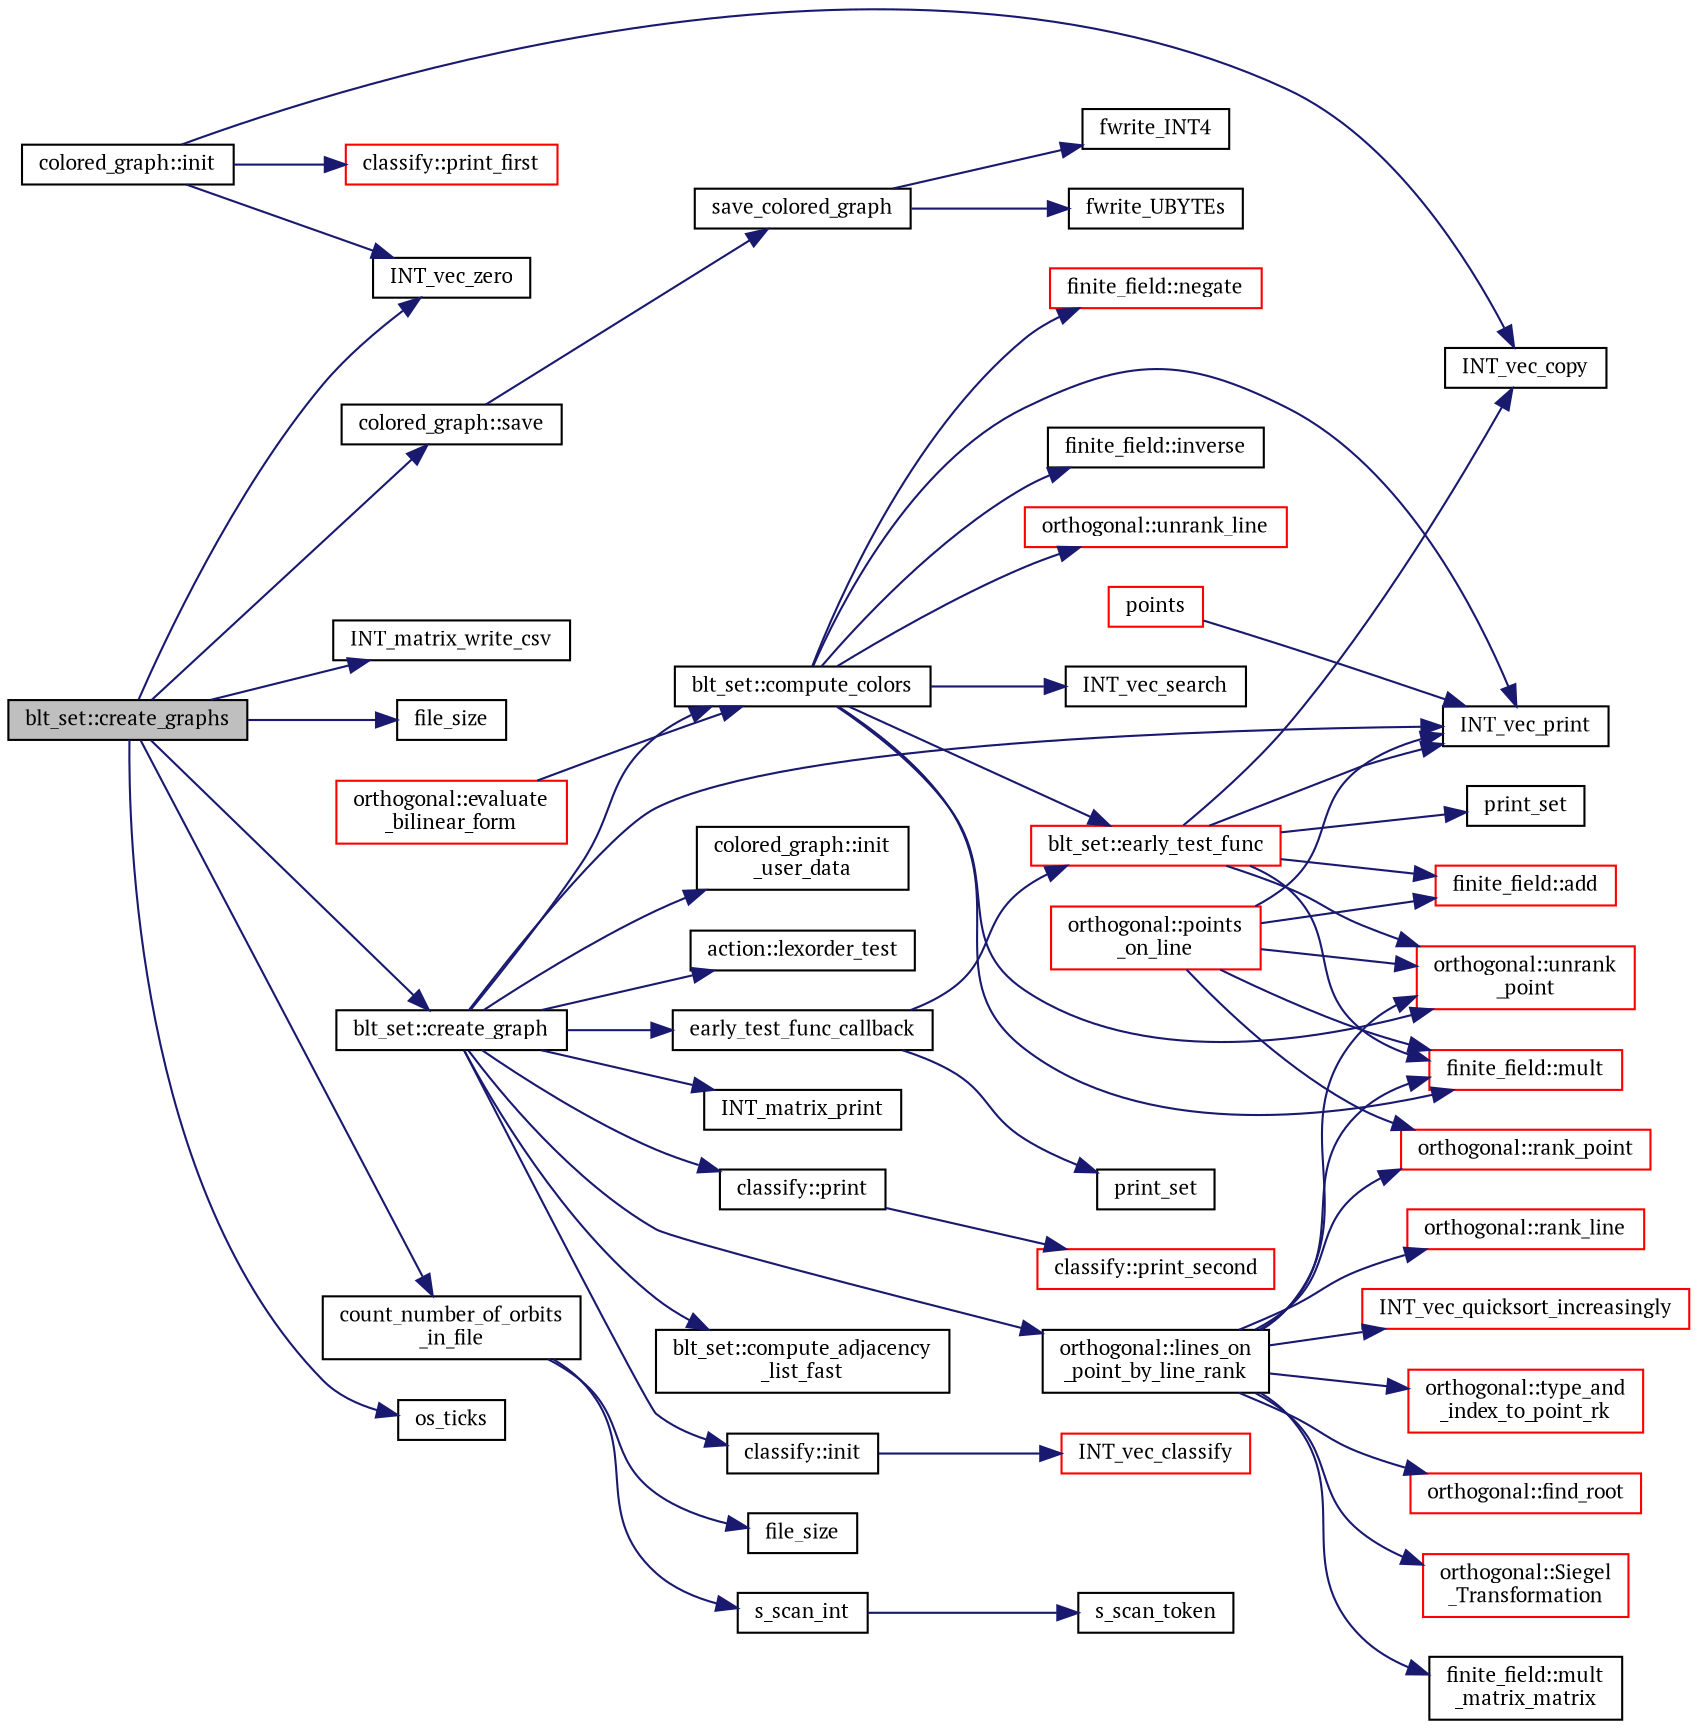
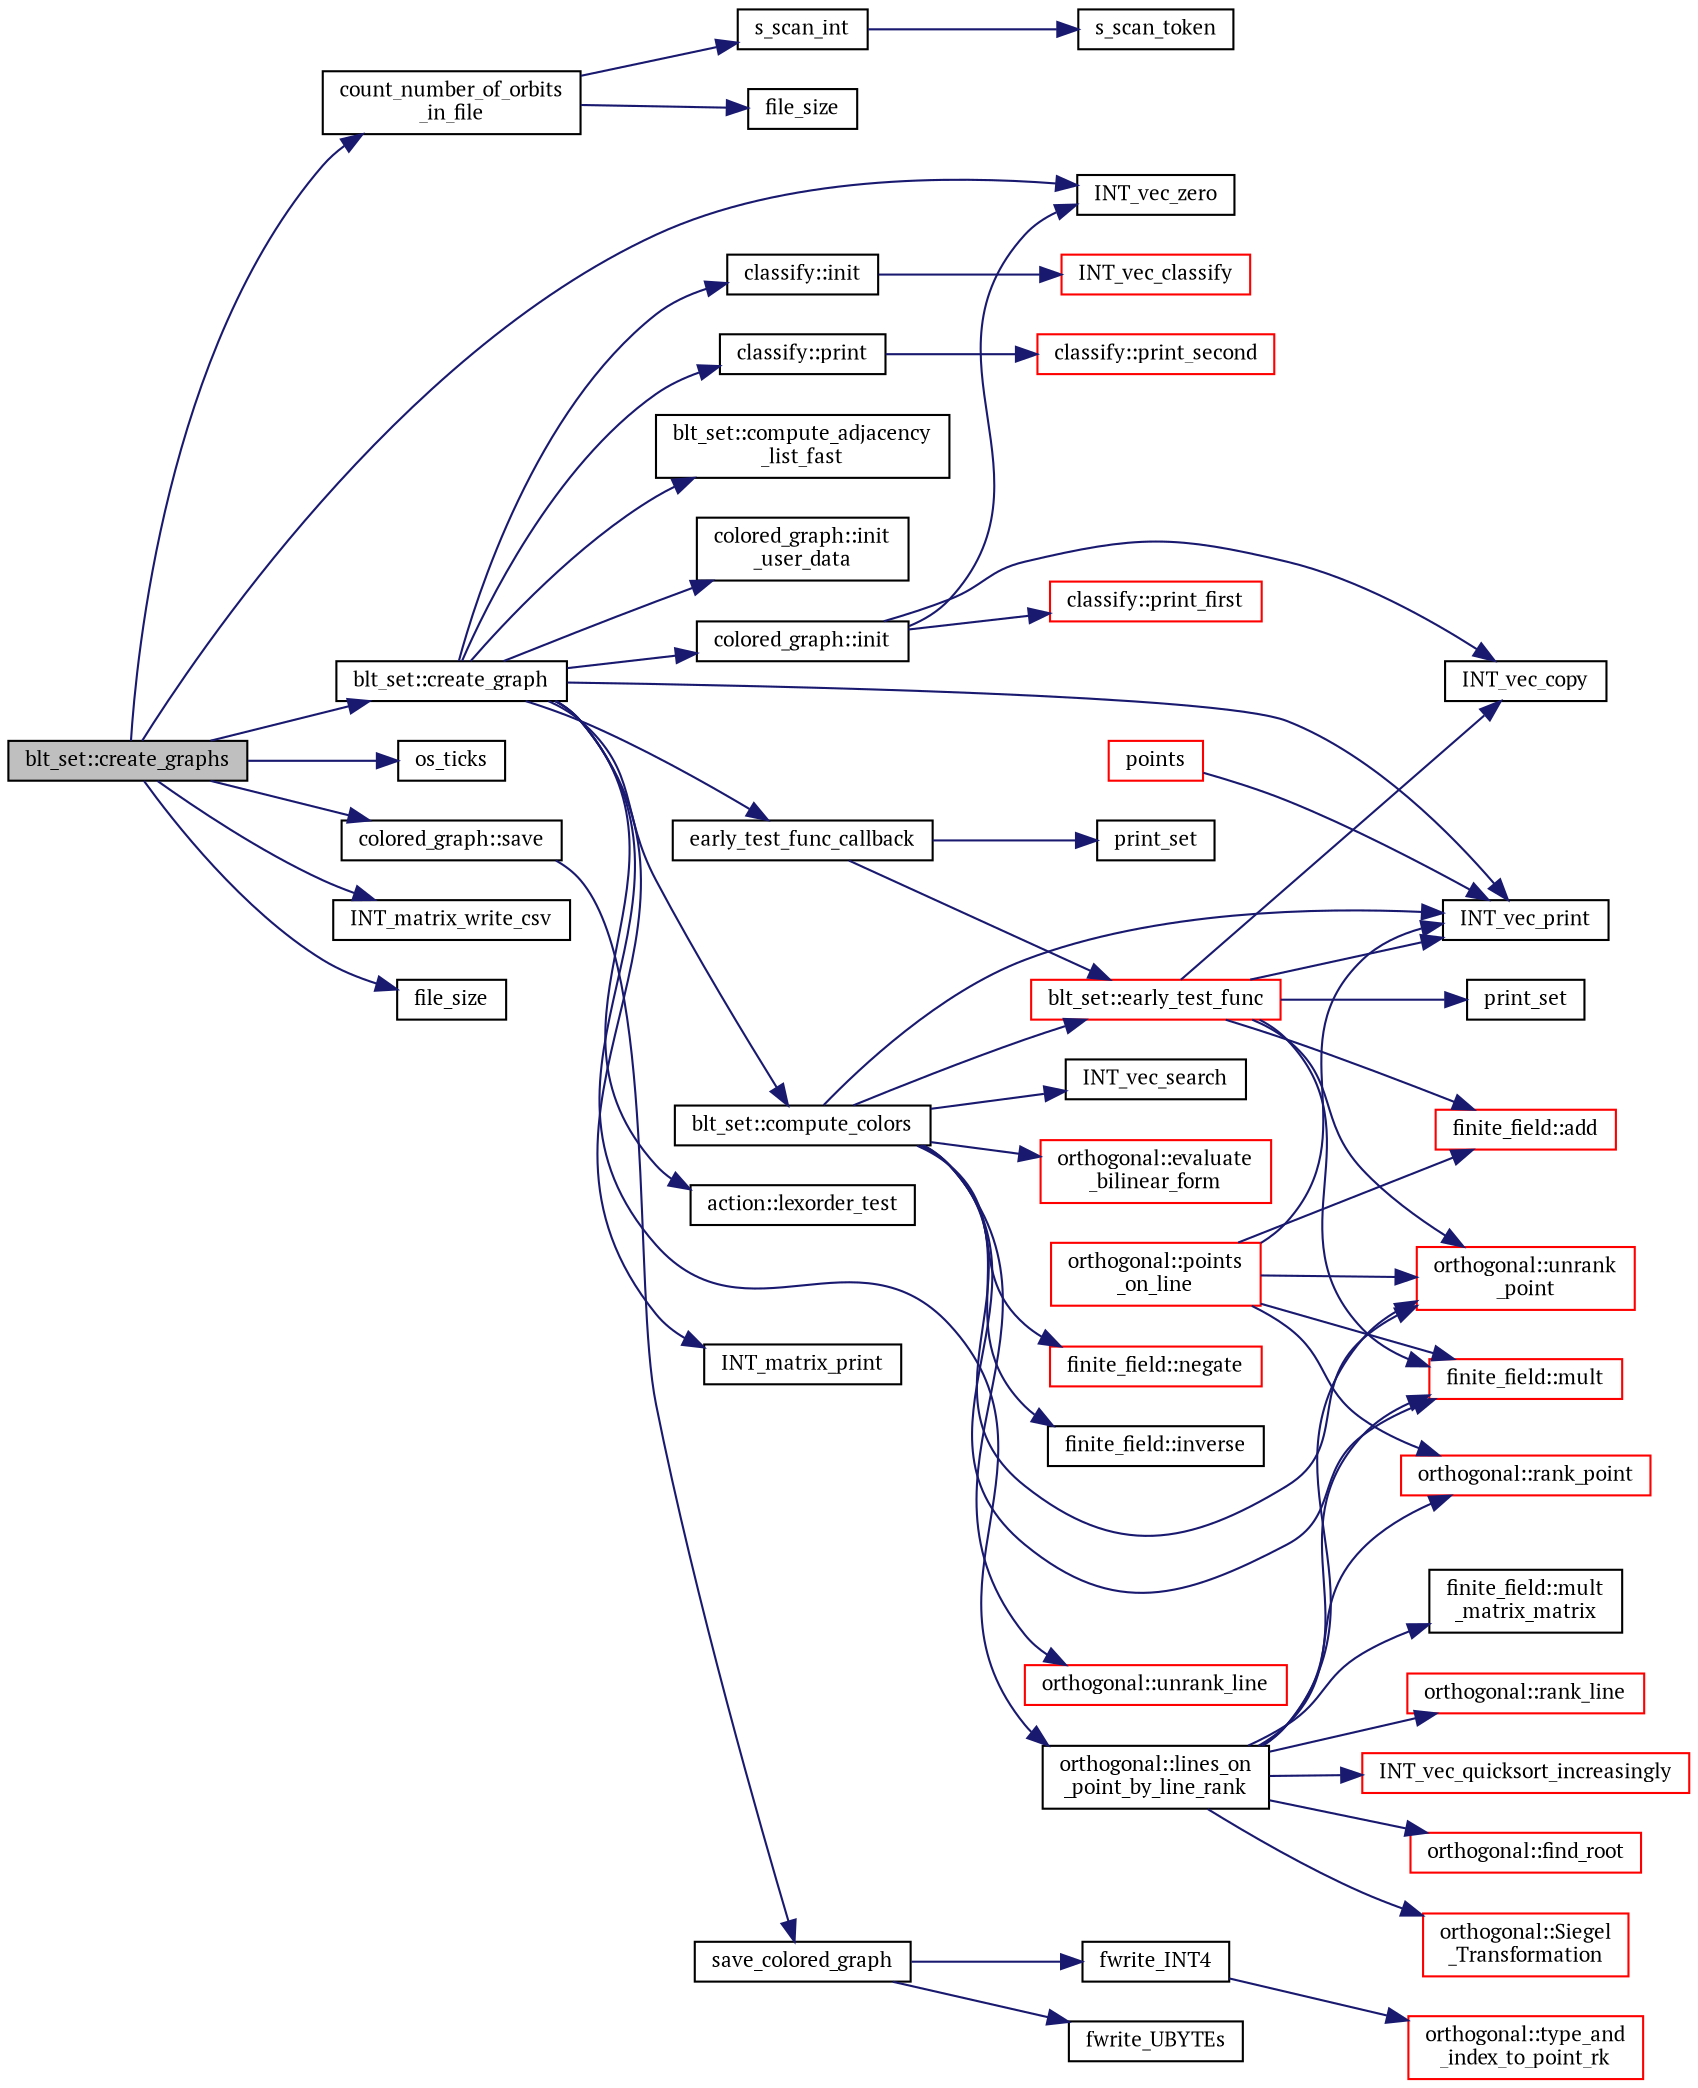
none -> (621, 662)
(625, 748) -> (975, 1148)
(1328, 1380) -> (1308, 1997)
